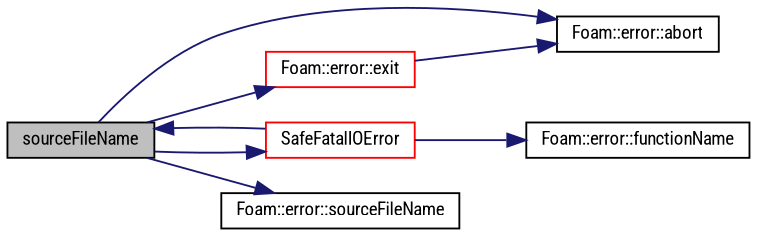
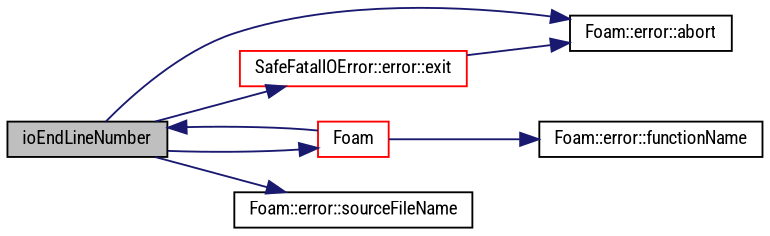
(340, 69) -> (353, 69)
(81, 140) -> (87, 139)
(340, 140) -> (353, 139)
